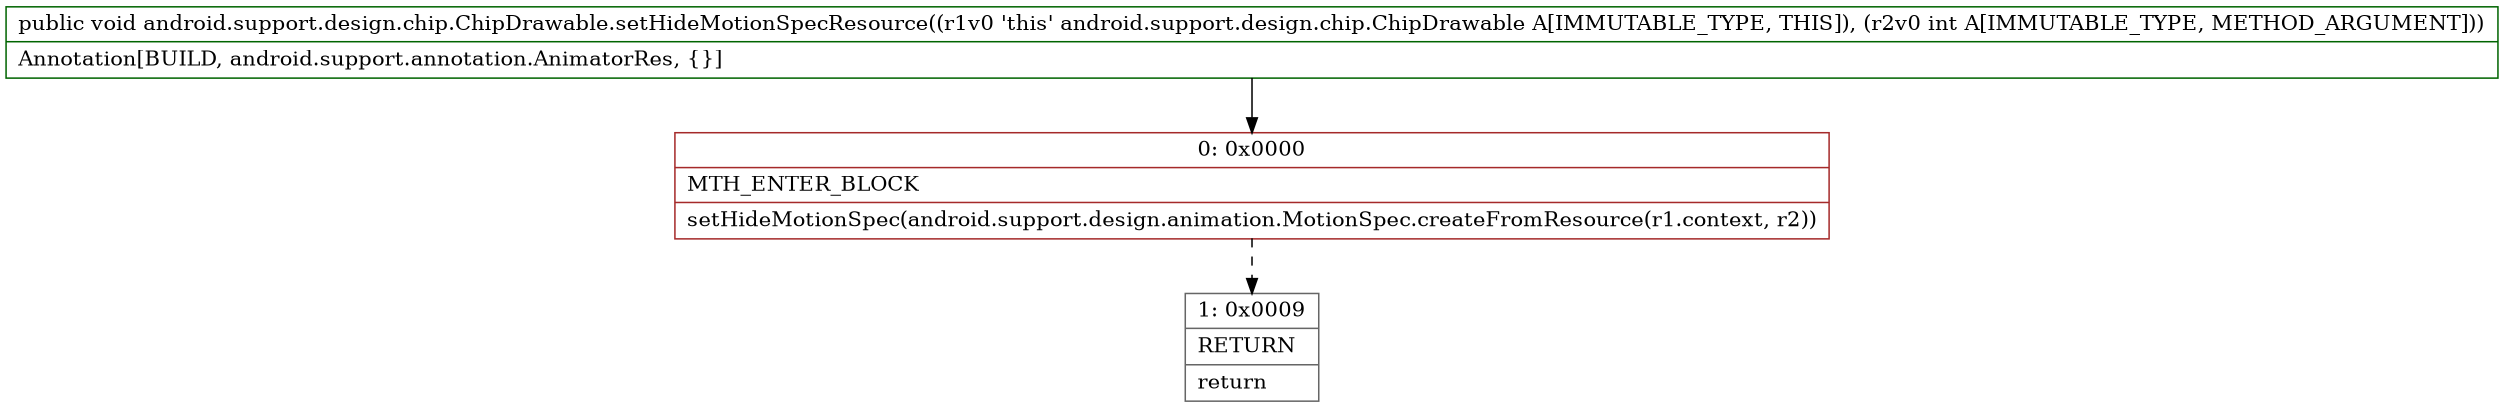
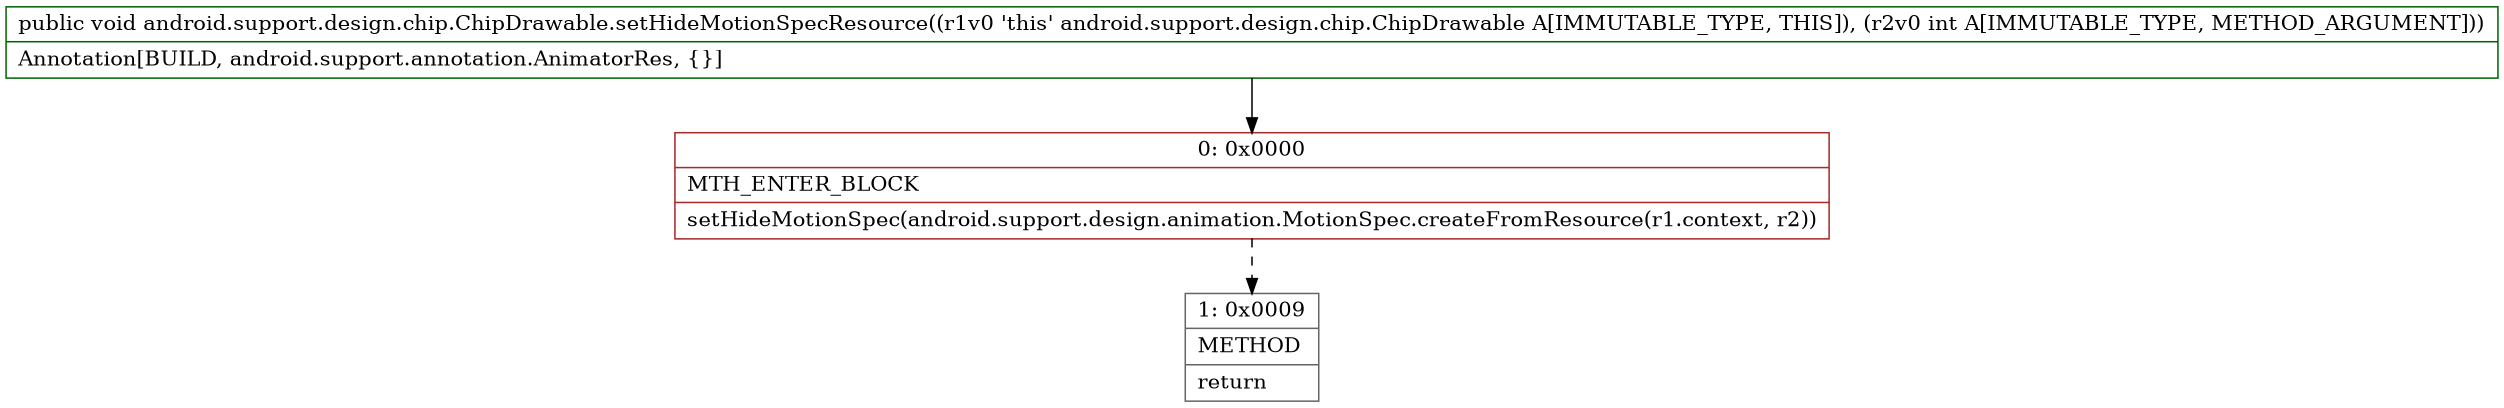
(1247, 346) -> (1250, 346)
